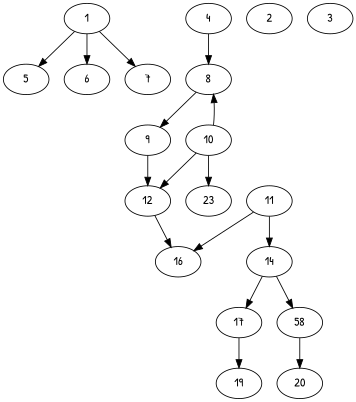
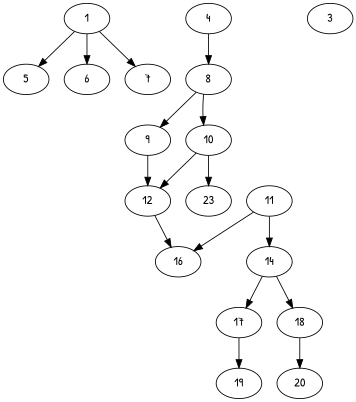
(269, 19) -> none
(214, 114) -> (203, 105)
(300, 323) -> (300, 323)
